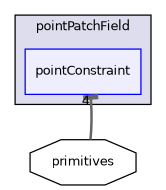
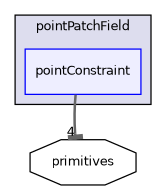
(92, 120) -> (75, 114)
